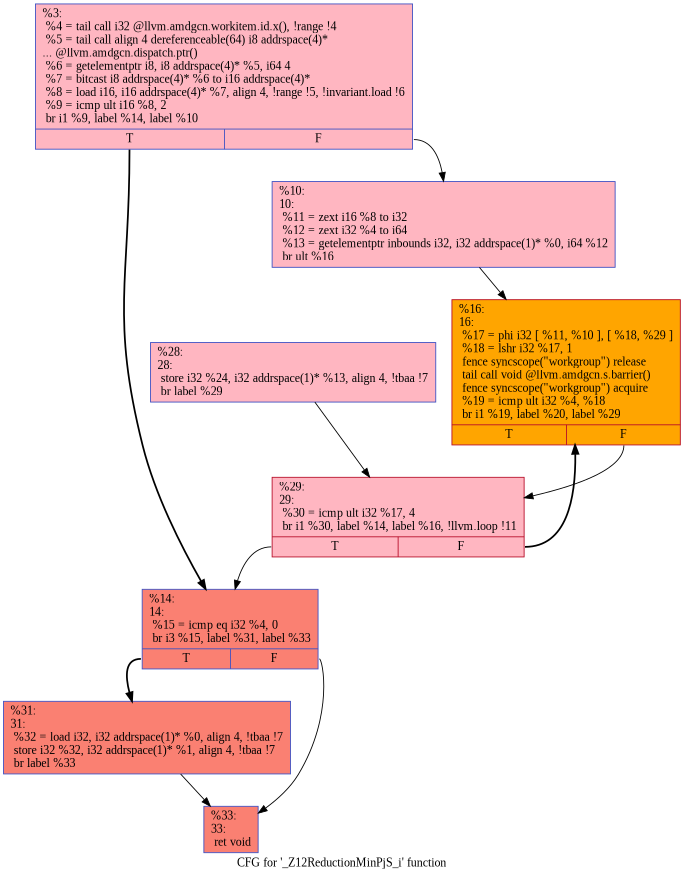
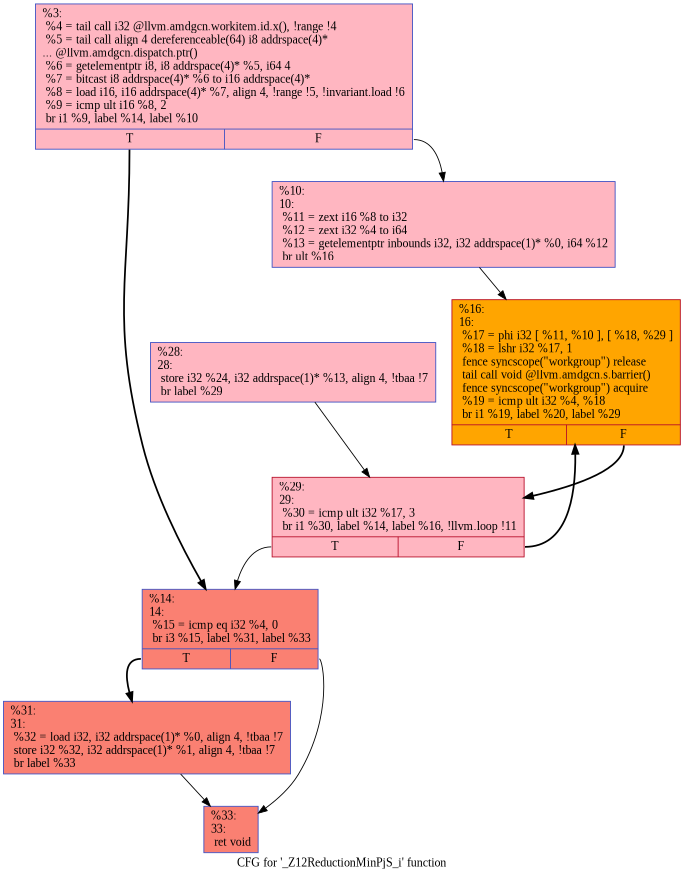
(585, 480) -> (585, 480)
(347, 513) -> (347, 513)
